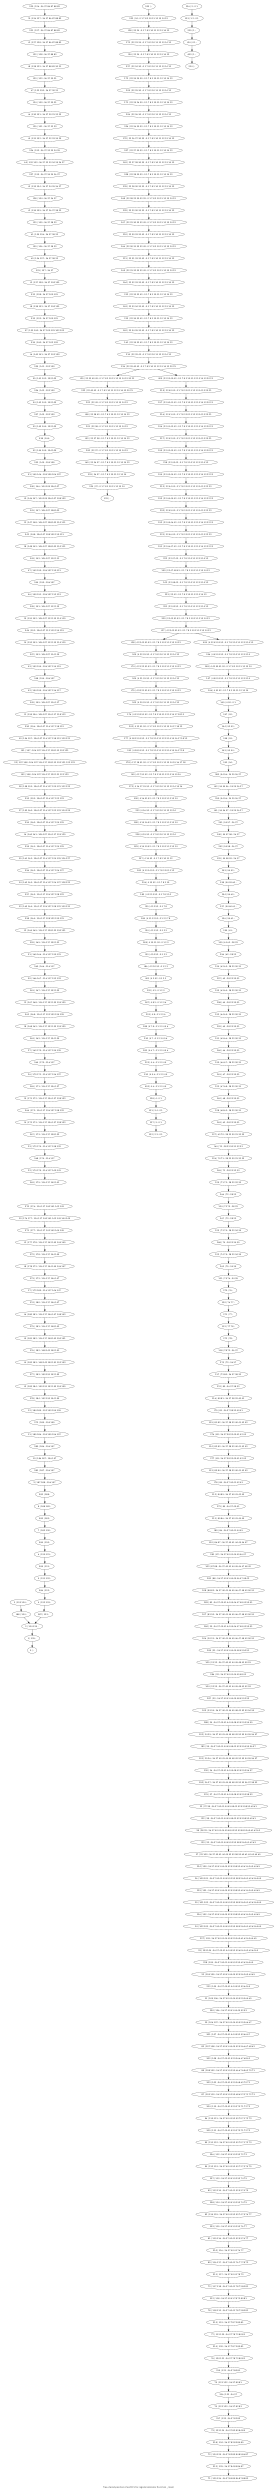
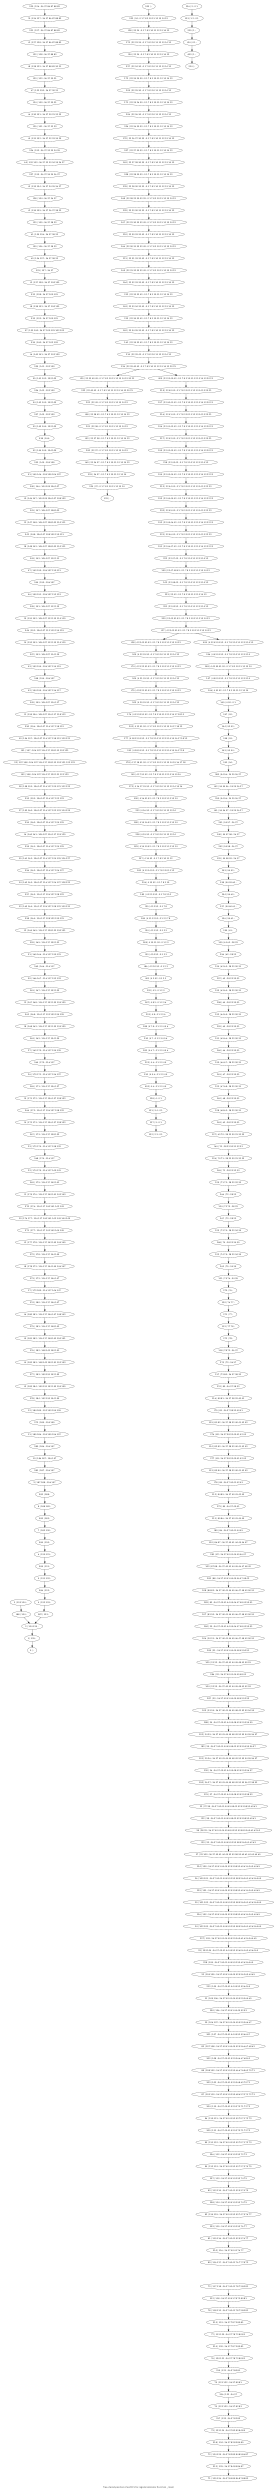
none -> (45, 1194)
none -> (45, 1356)
(228, 2274) -> none
